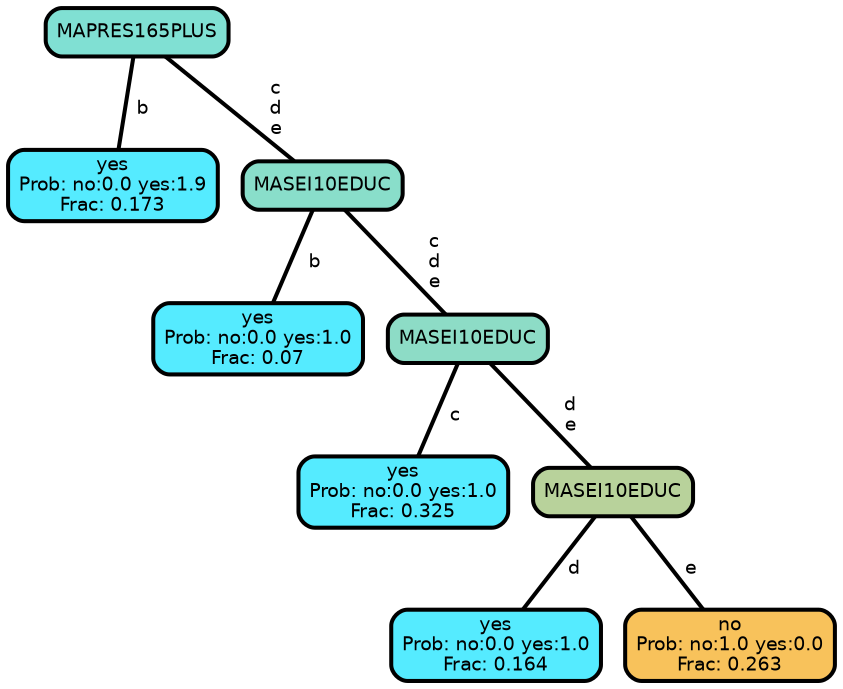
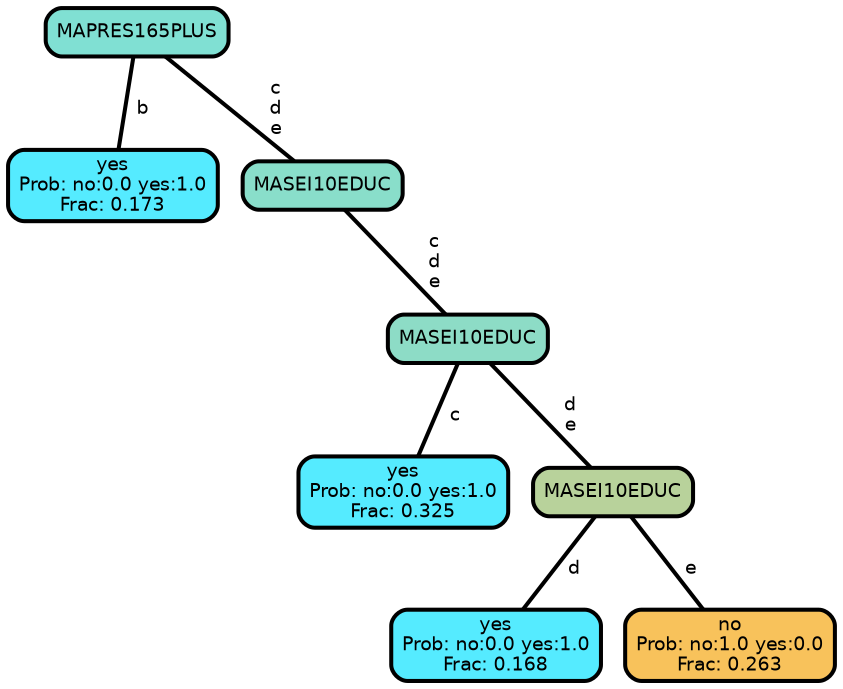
(113, 186) -> (113, 186)
(258, 339) -> none
(496, 645) -> (496, 645)
